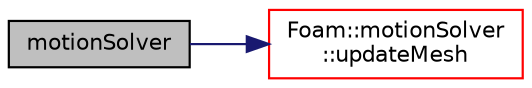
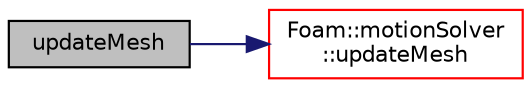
(99, 44) -> (99, 44)
